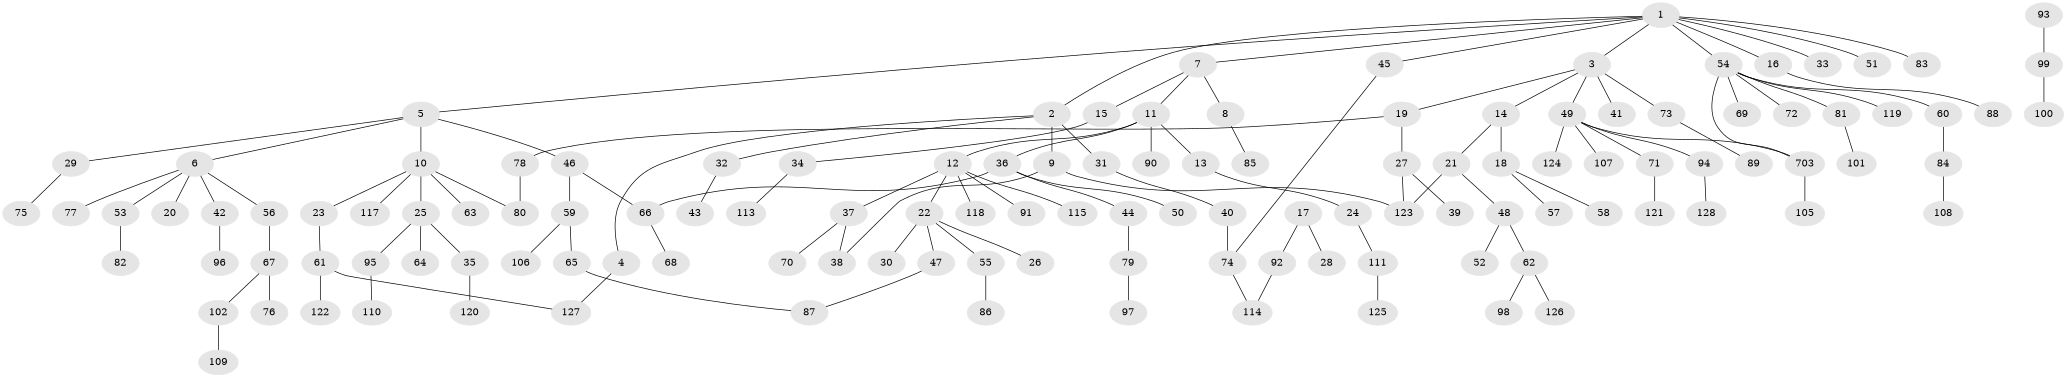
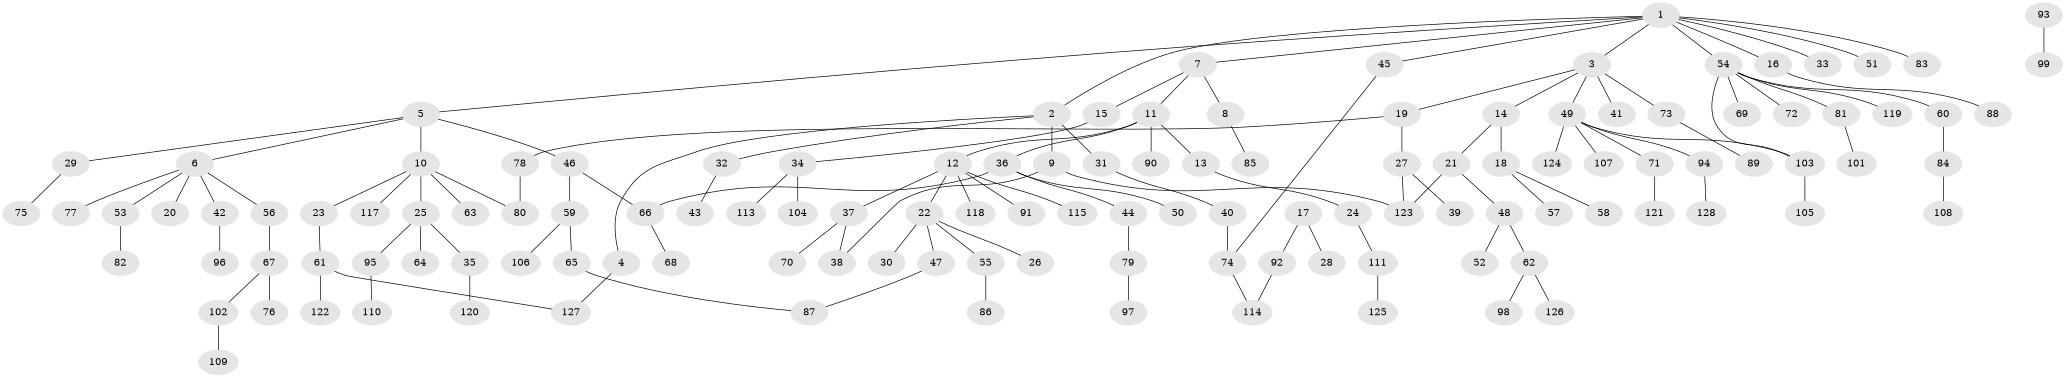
(2044, 114) -> none
(1805, 164) -> (1805, 164)
none -> (798, 214)
